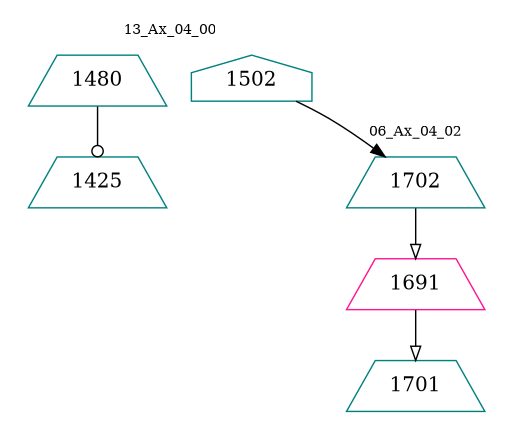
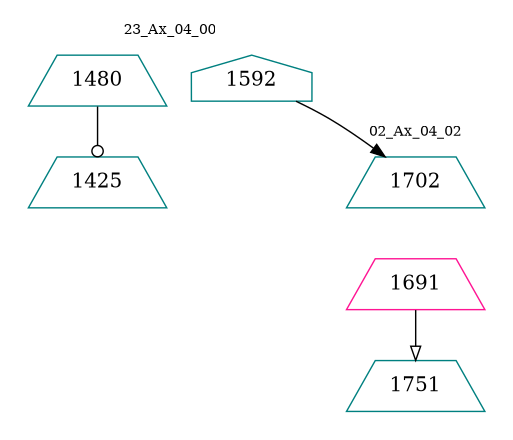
(170, 30) -> (170, 30)
(252, 81) -> (252, 81)
(416, 132) -> (416, 132)
(416, 226) -> none
(416, 386) -> (416, 386)
